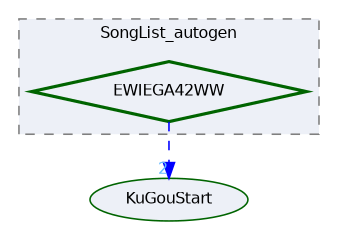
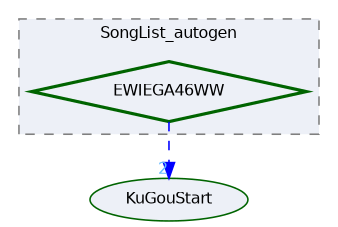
(169, 92) -> (169, 92)
